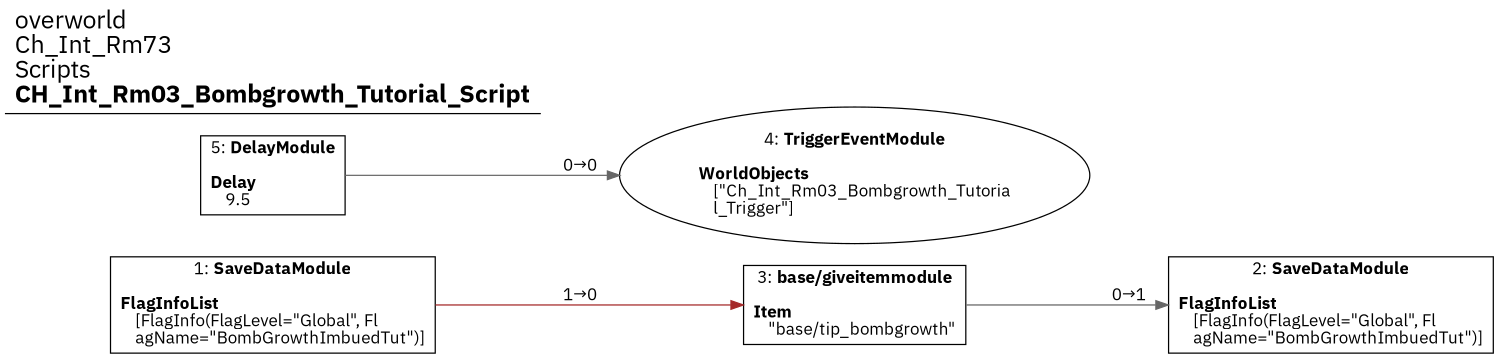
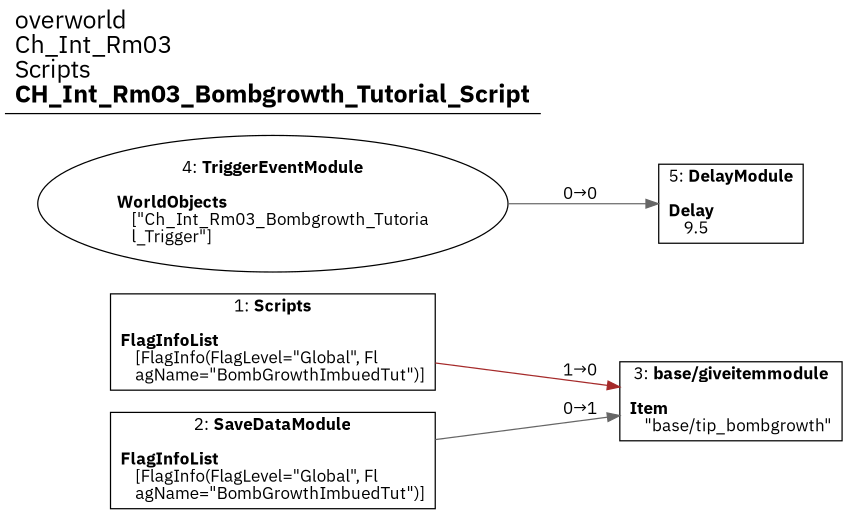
(94, 46) -> (94, 46)
(476, 175) -> (577, 204)
(283, 269) -> (283, 306)
(1061, 305) -> (521, 428)
